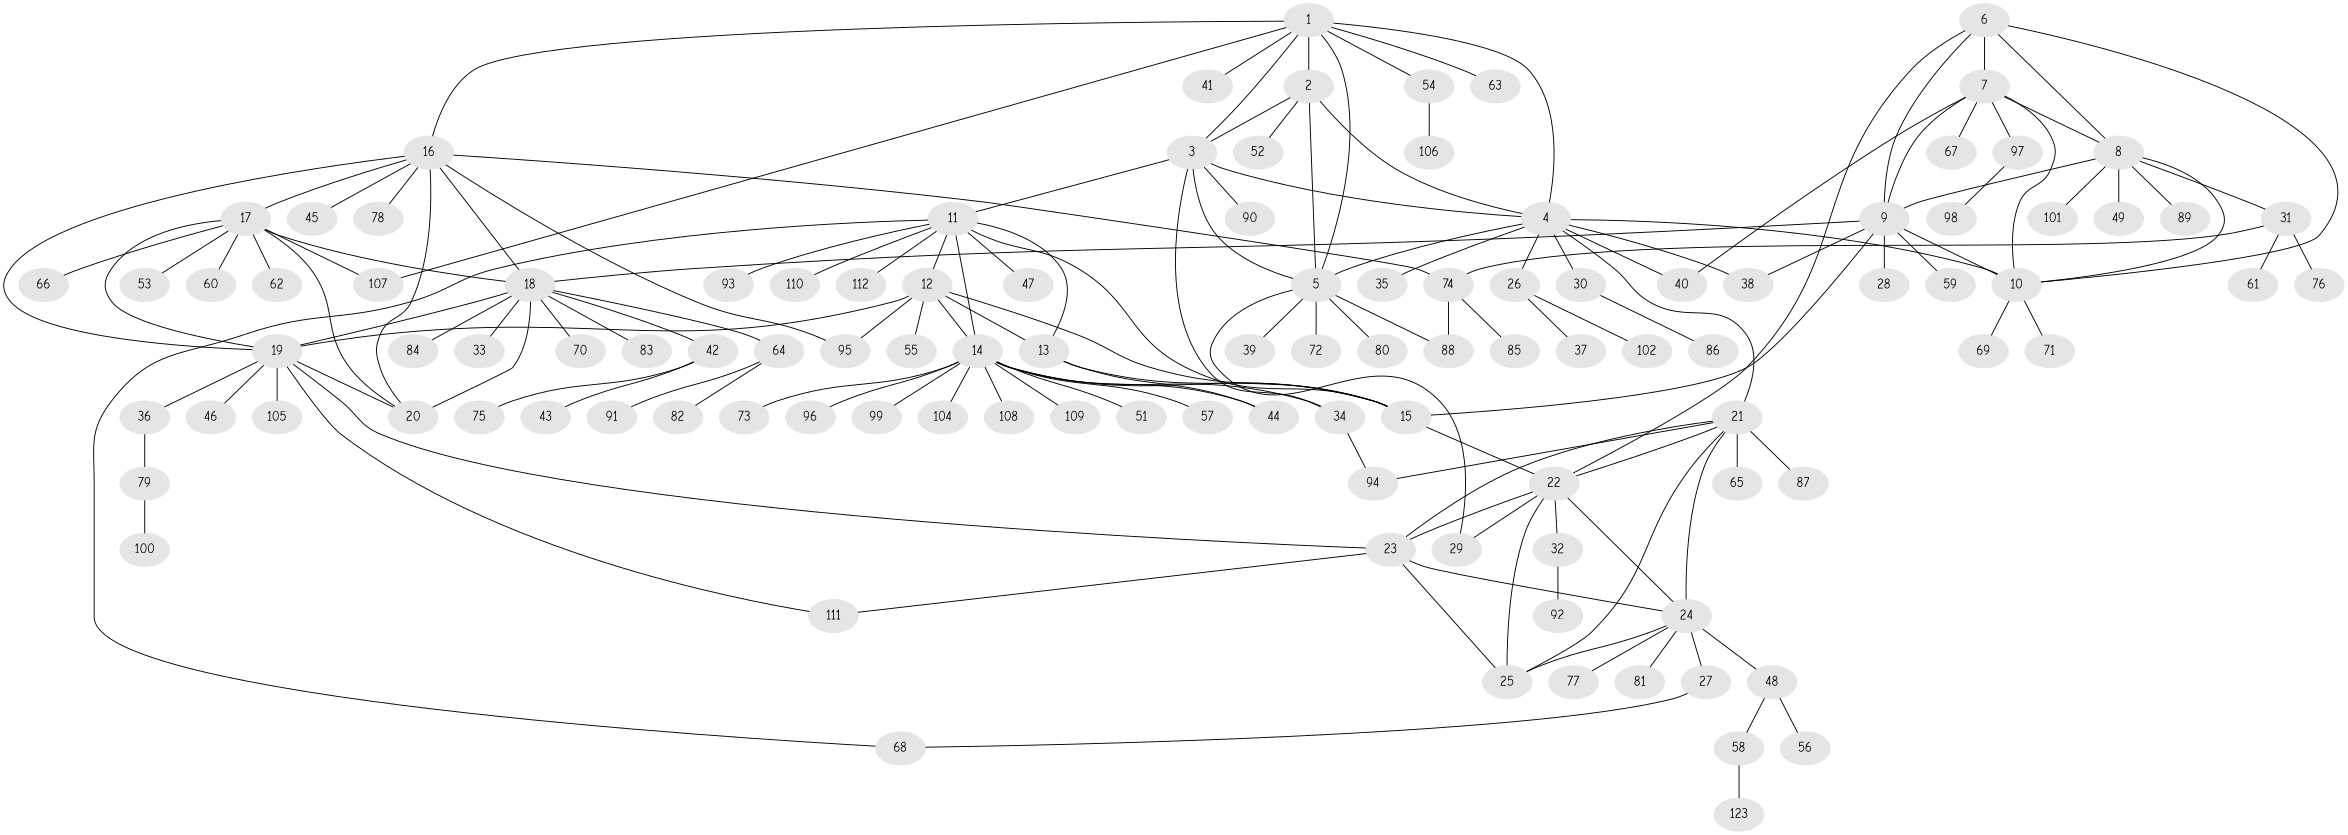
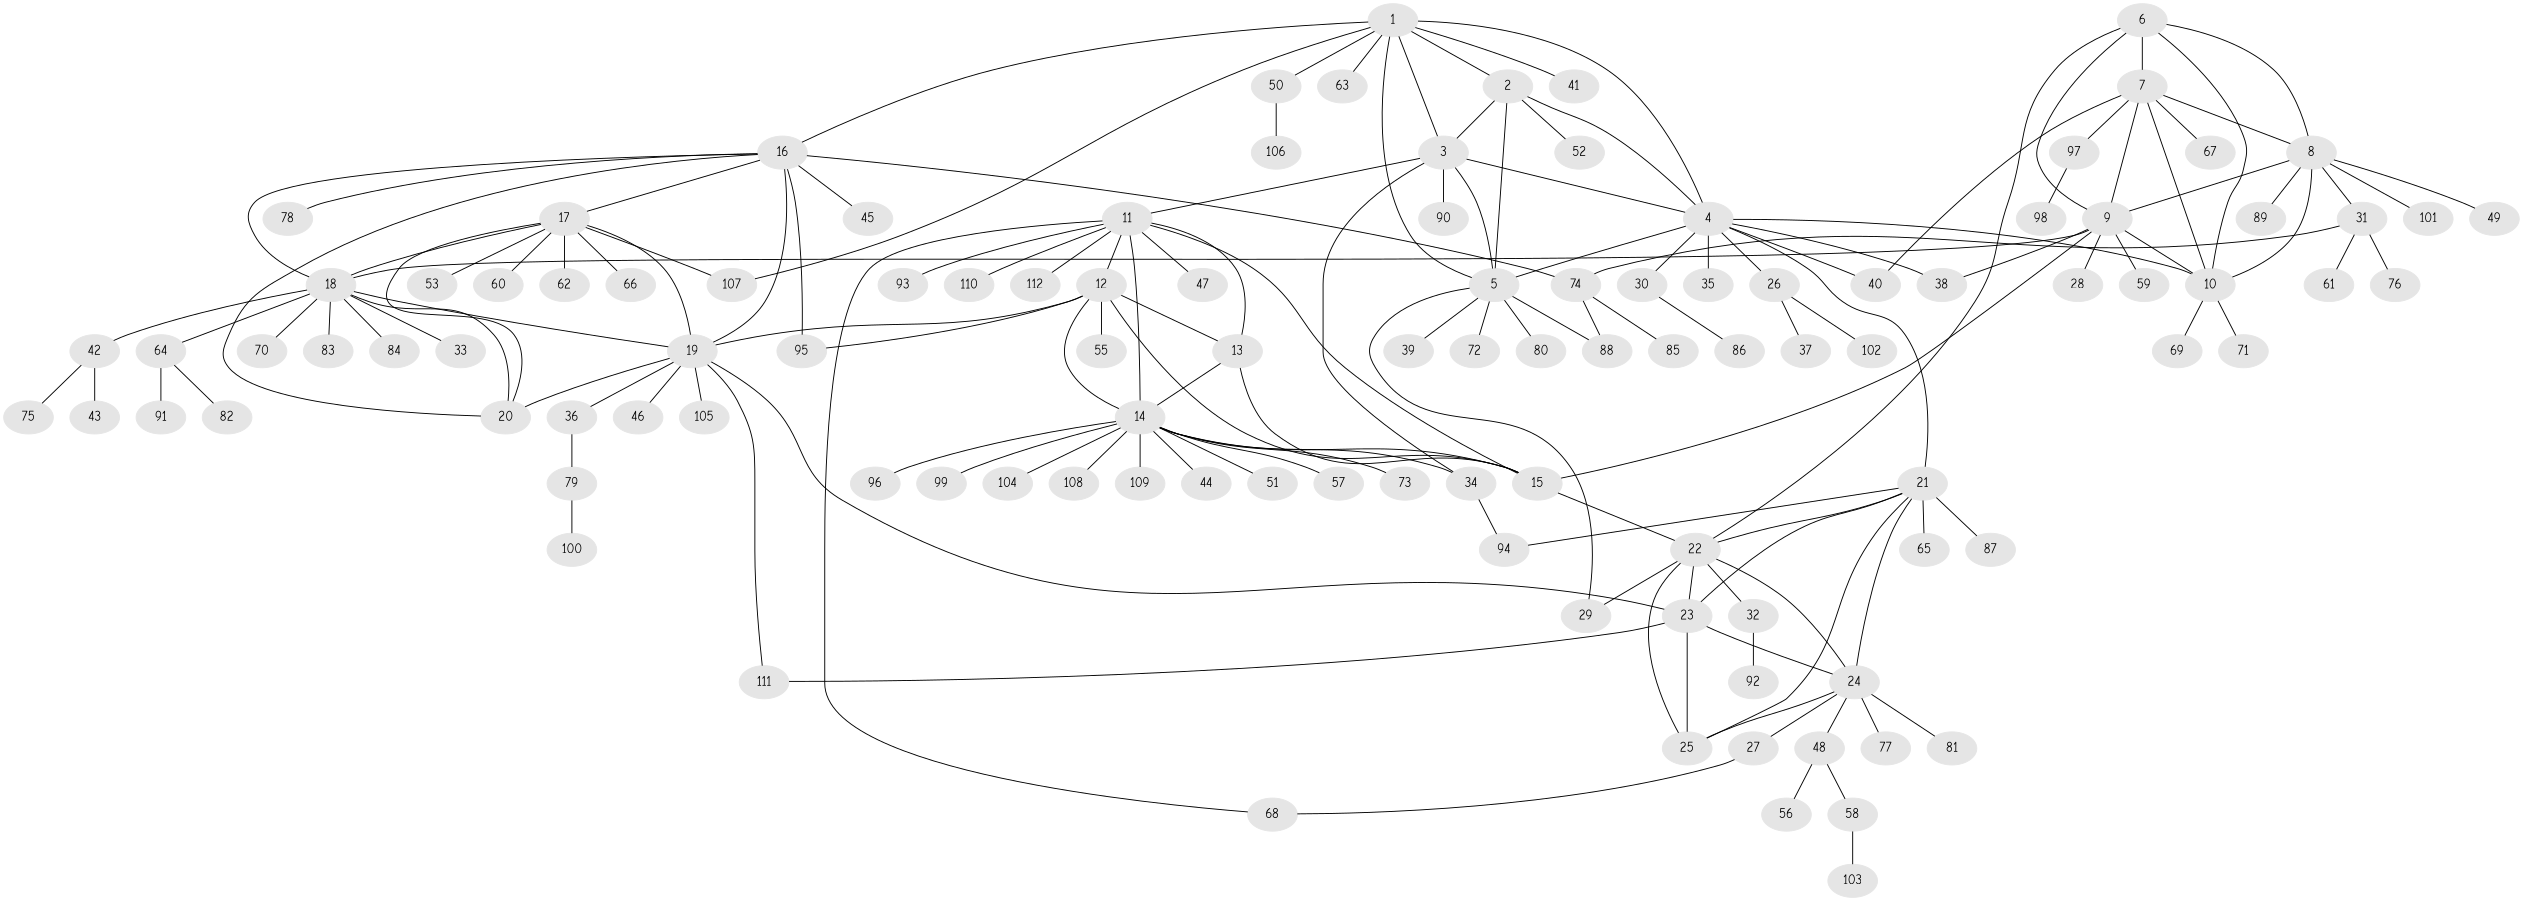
(1429, 86) -> (1276, 86)
(1160, 383) -> (1189, 384)
(1739, 815) -> (1853, 881)
